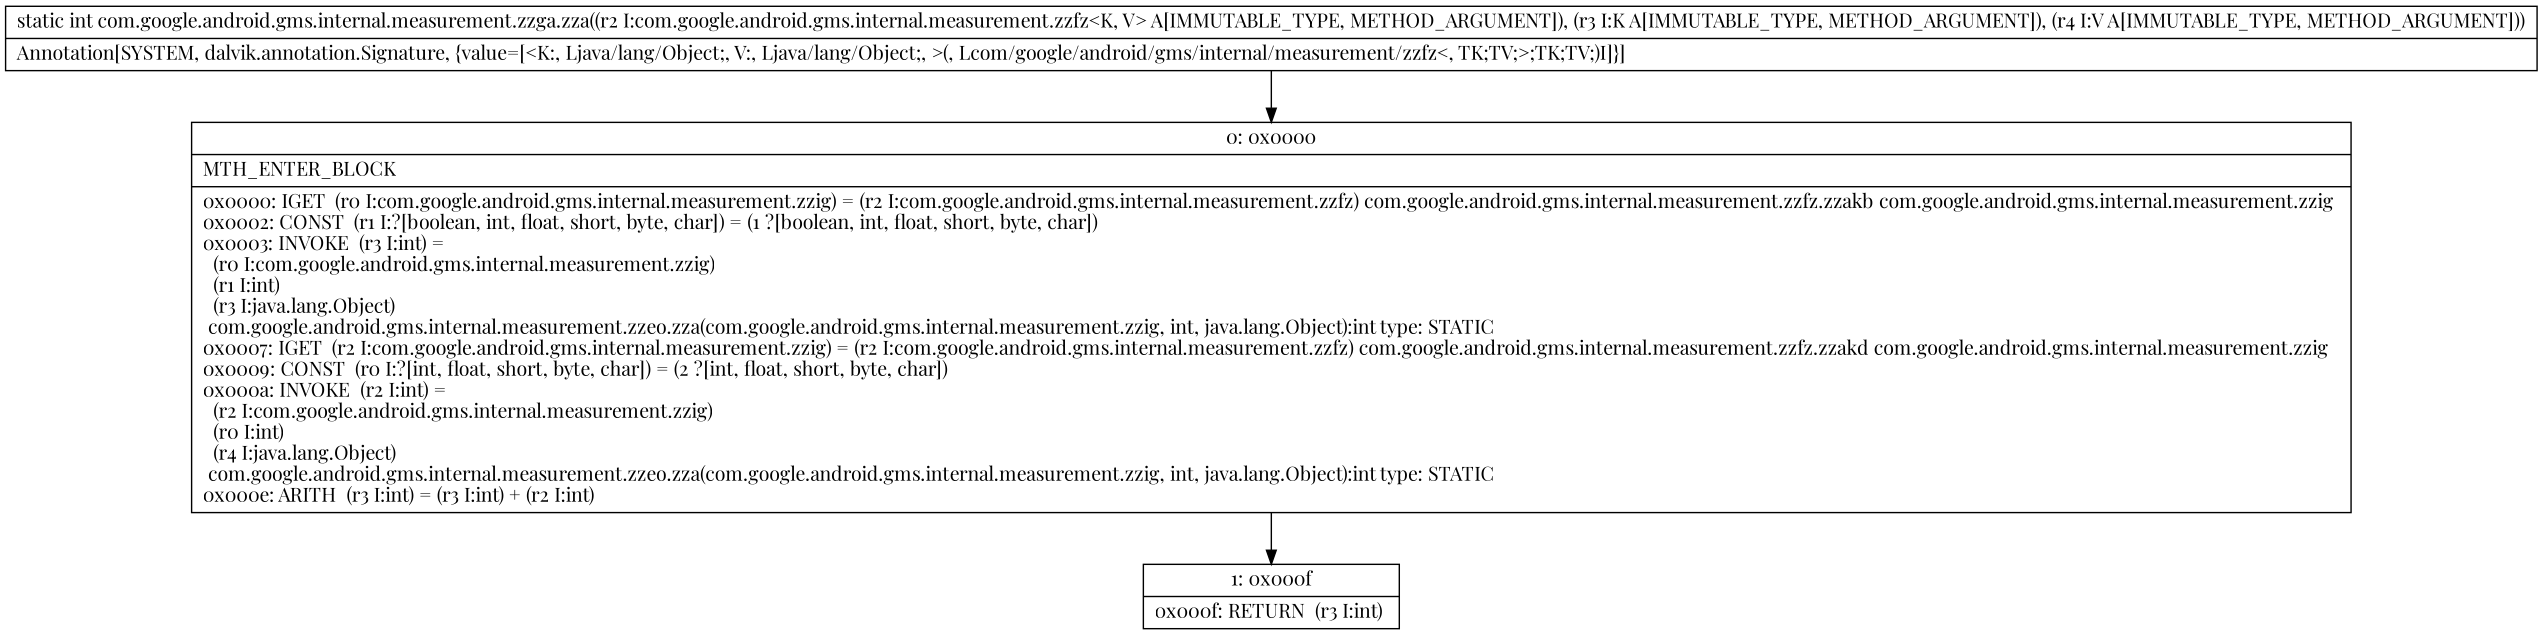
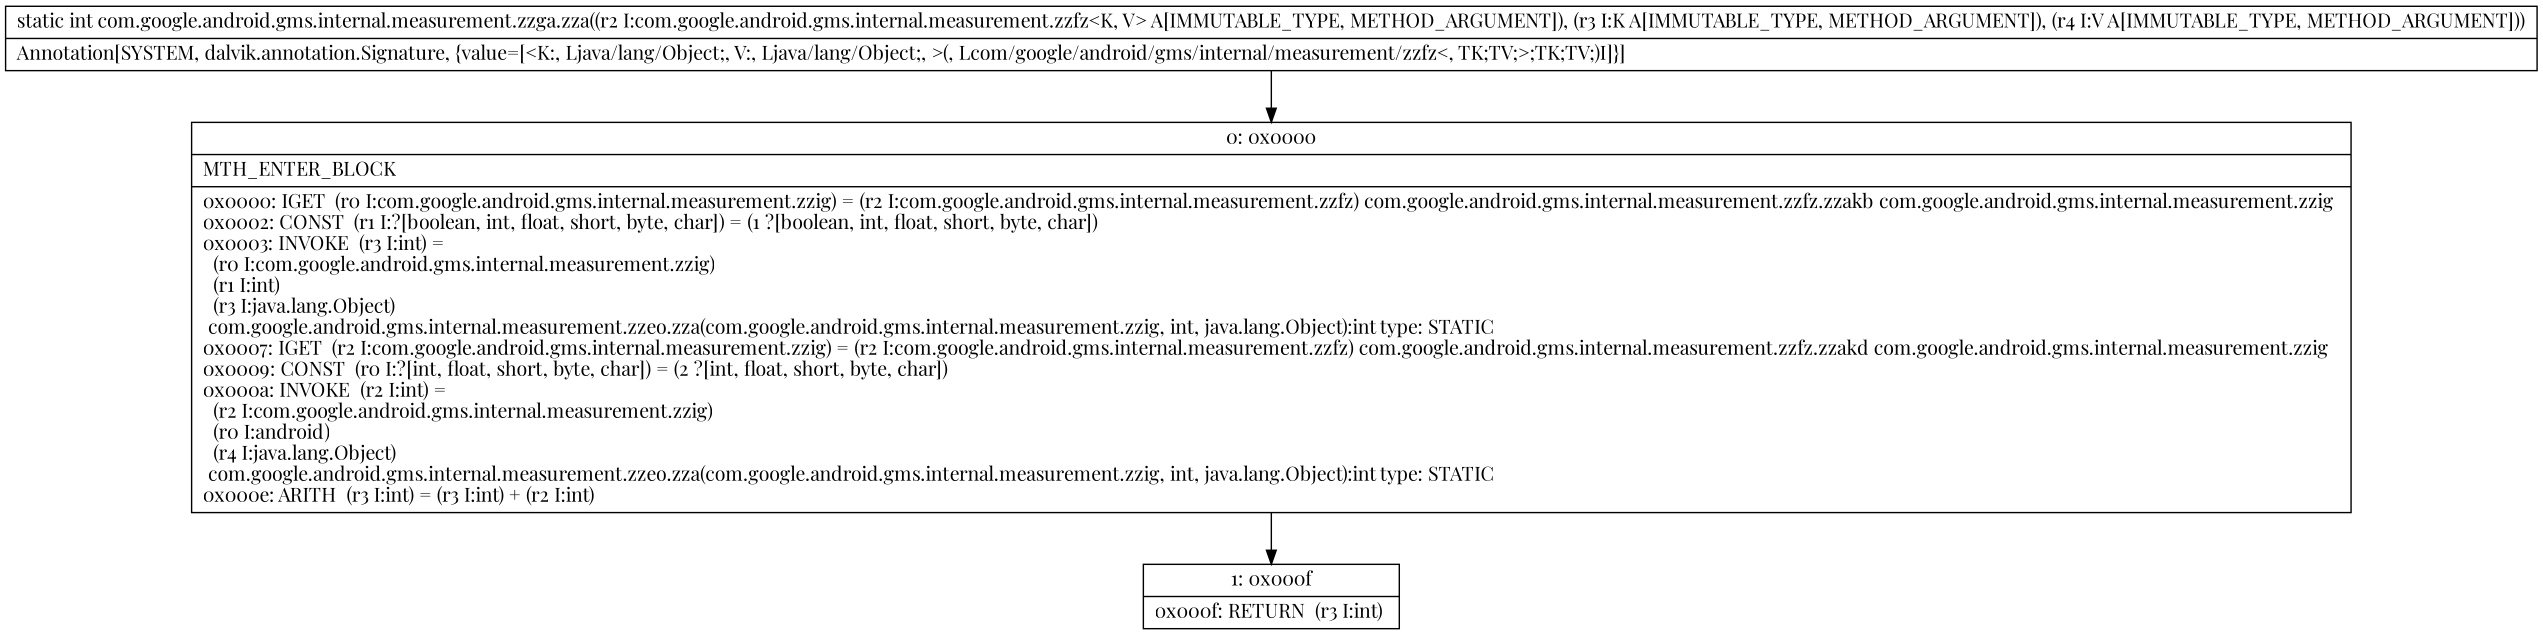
(243, 433) -> (266, 433)
